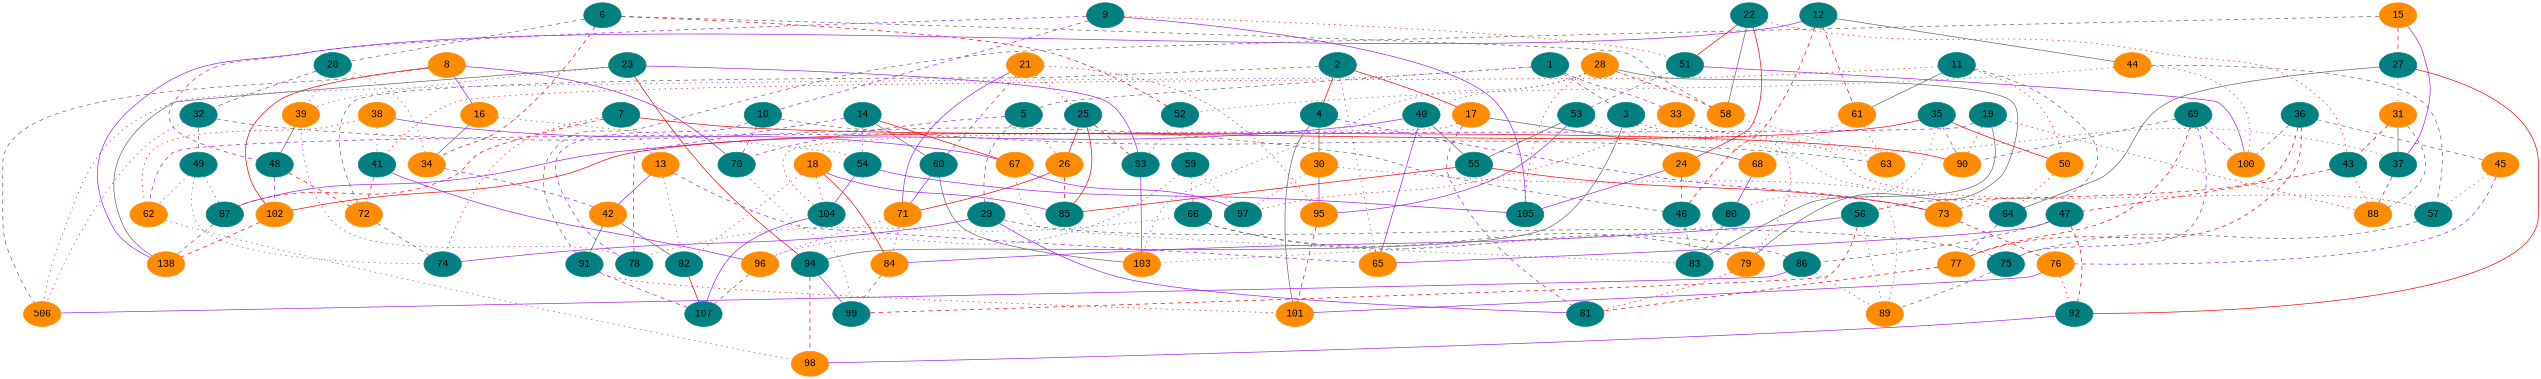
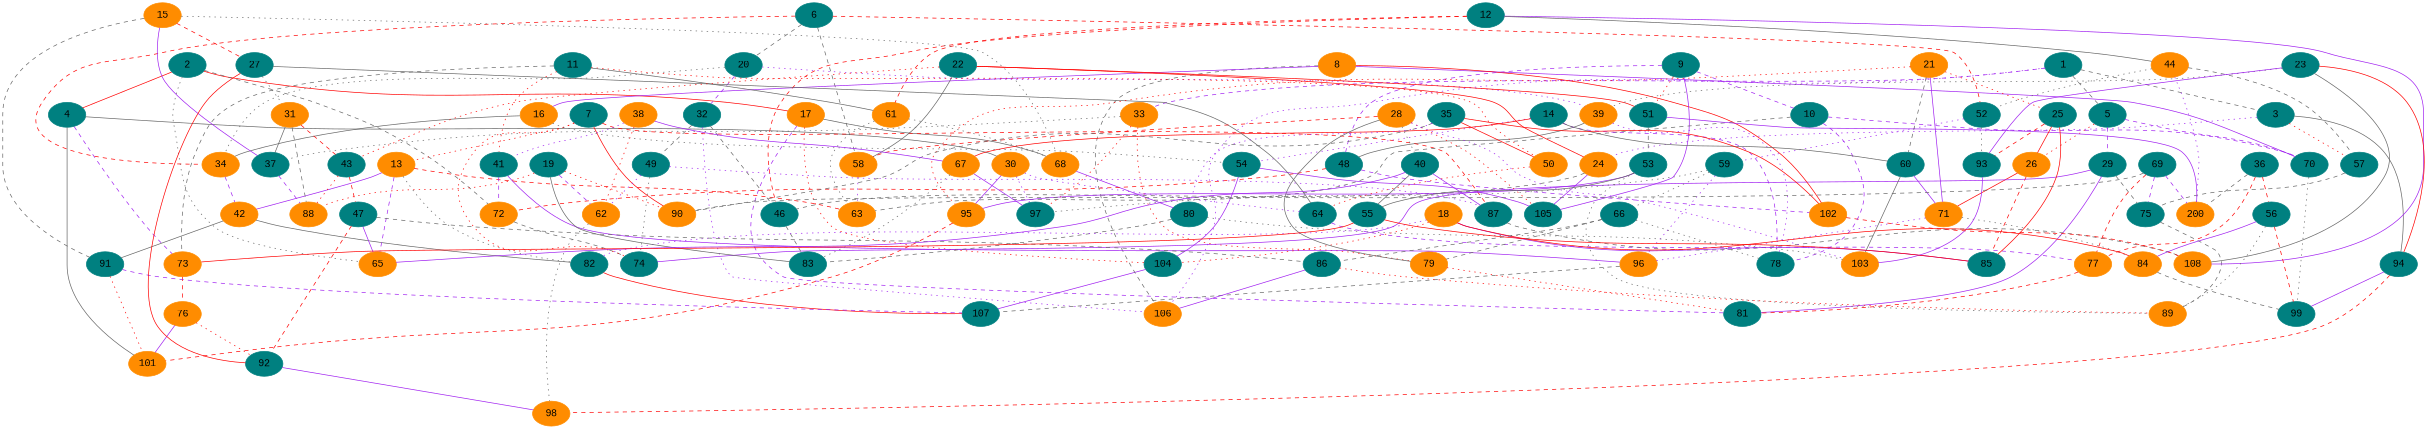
none -> (646, 29)
(2246, 165) -> (2195, 214)
(2500, 165) -> none
none -> (659, 188)
(166, 264) -> (2193, 264)
(42, 314) -> (1163, 314)
